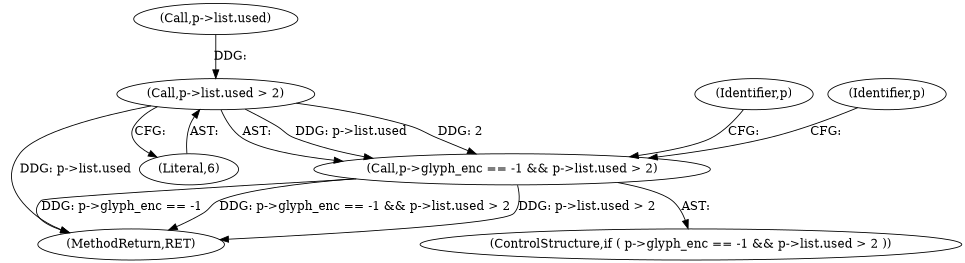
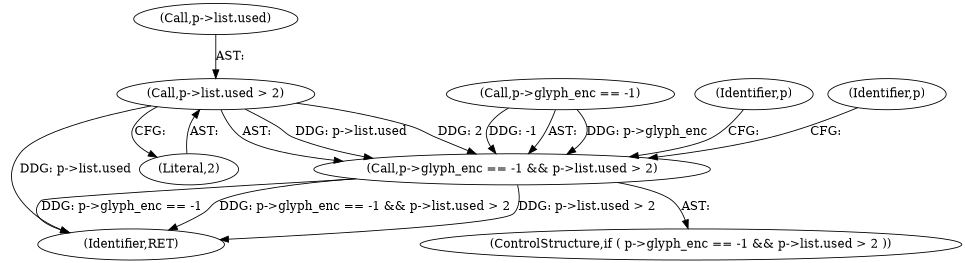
(232, 57) -> (232, 57)
none -> (560, 94)
(189, 169) -> (189, 169)
(131, 244) -> (131, 244)
